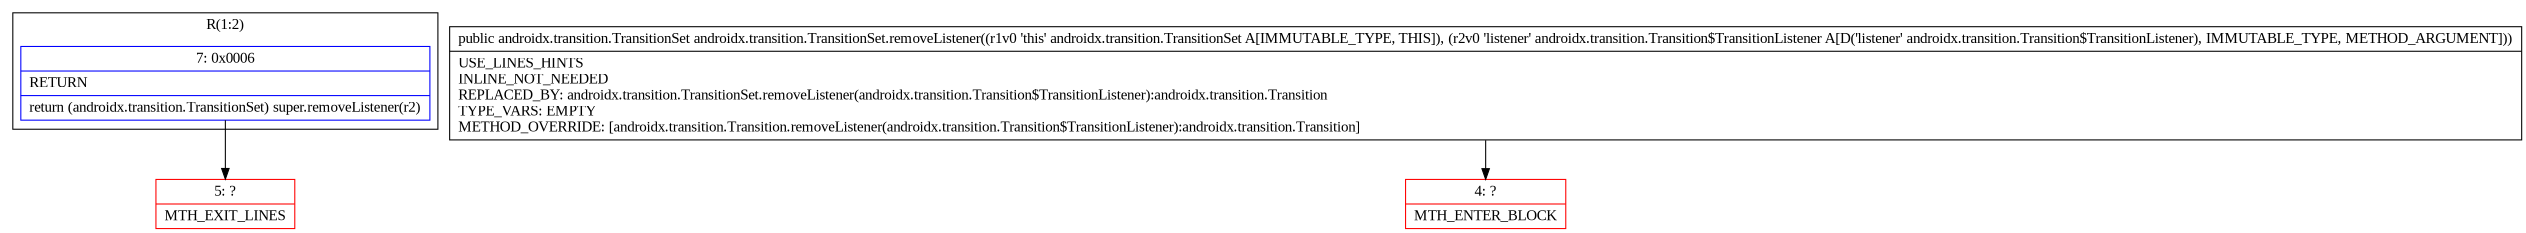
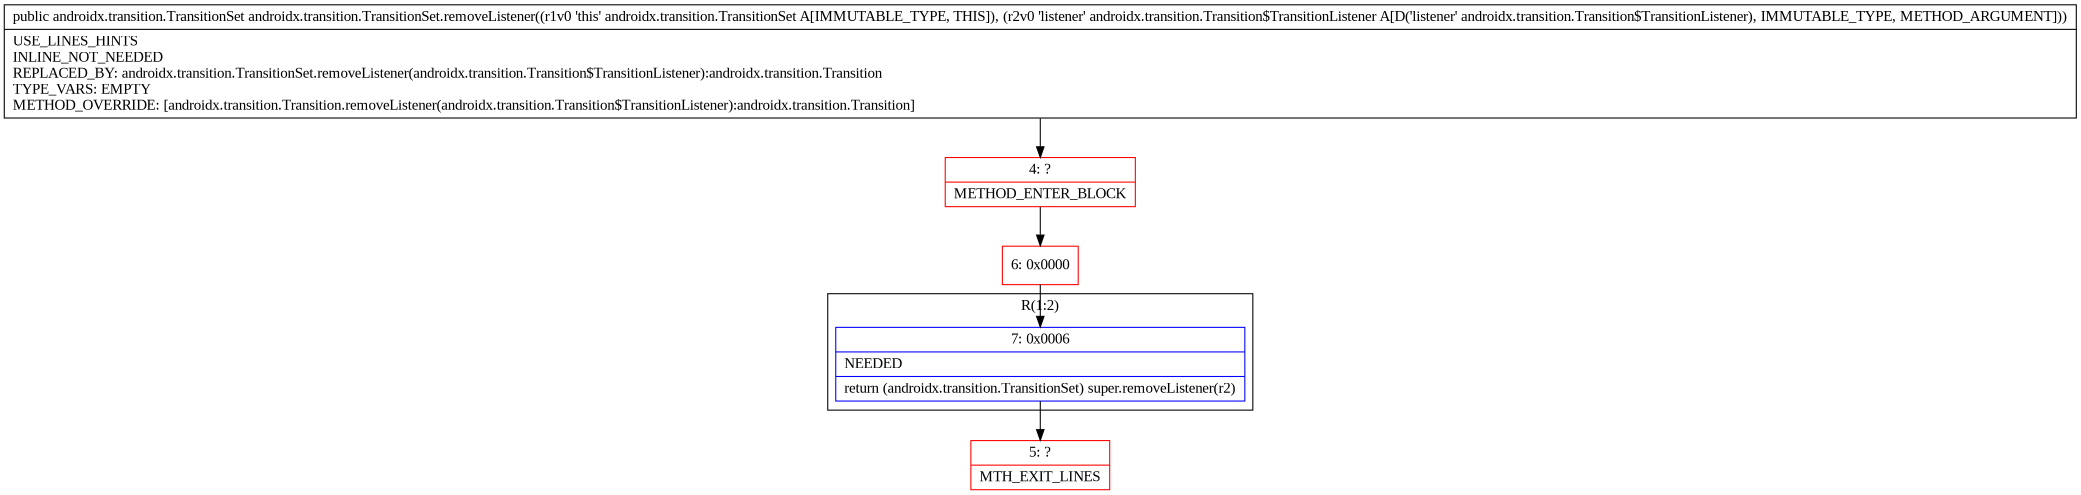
(59, 83) -> (874, 364)
(1486, 216) -> (1040, 194)
none -> (1040, 265)
